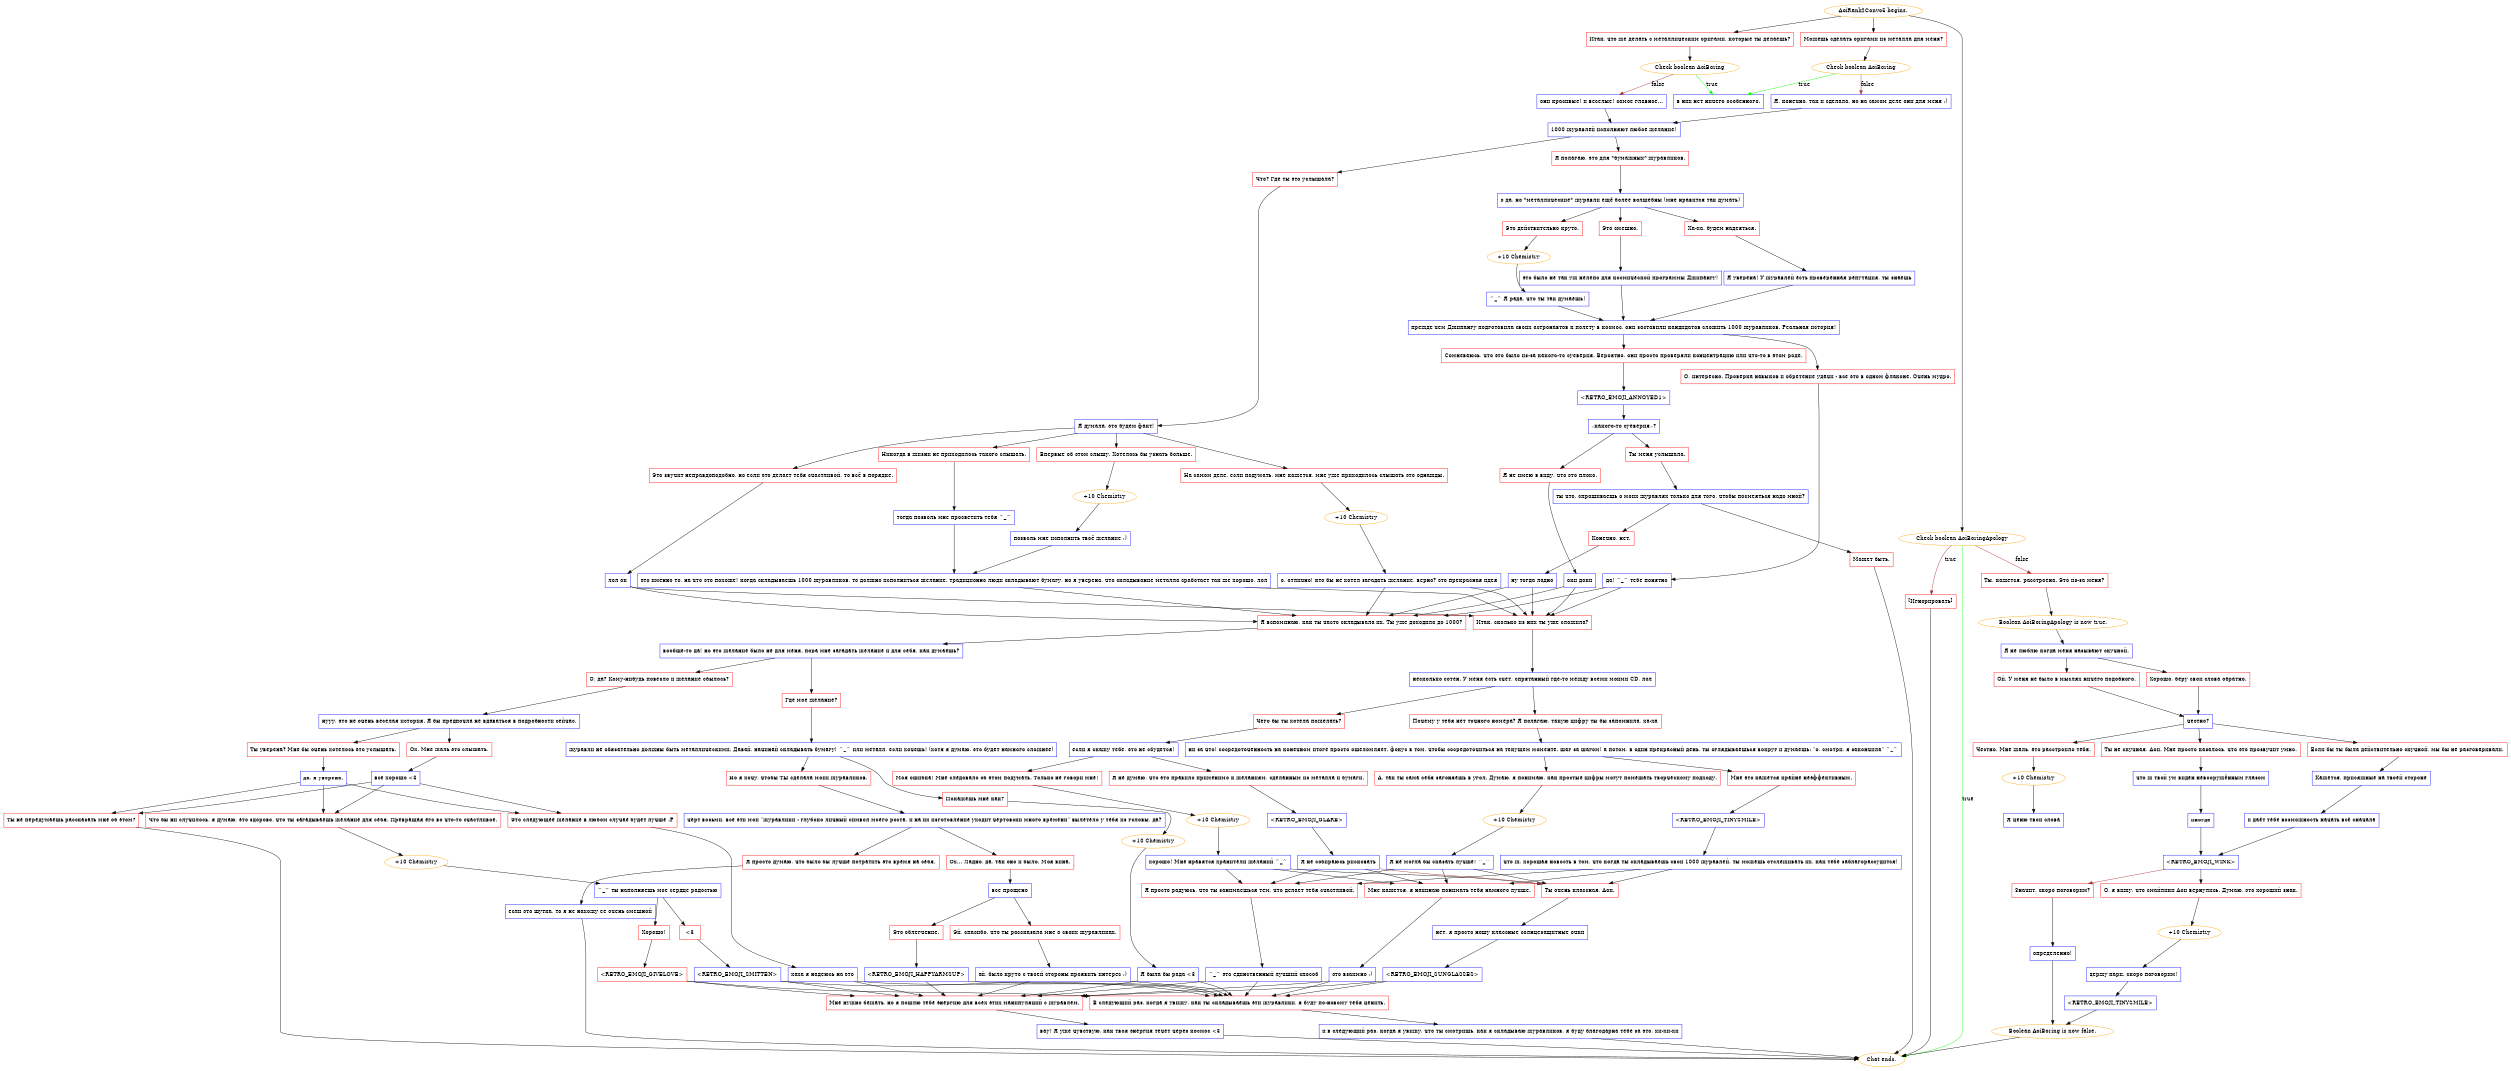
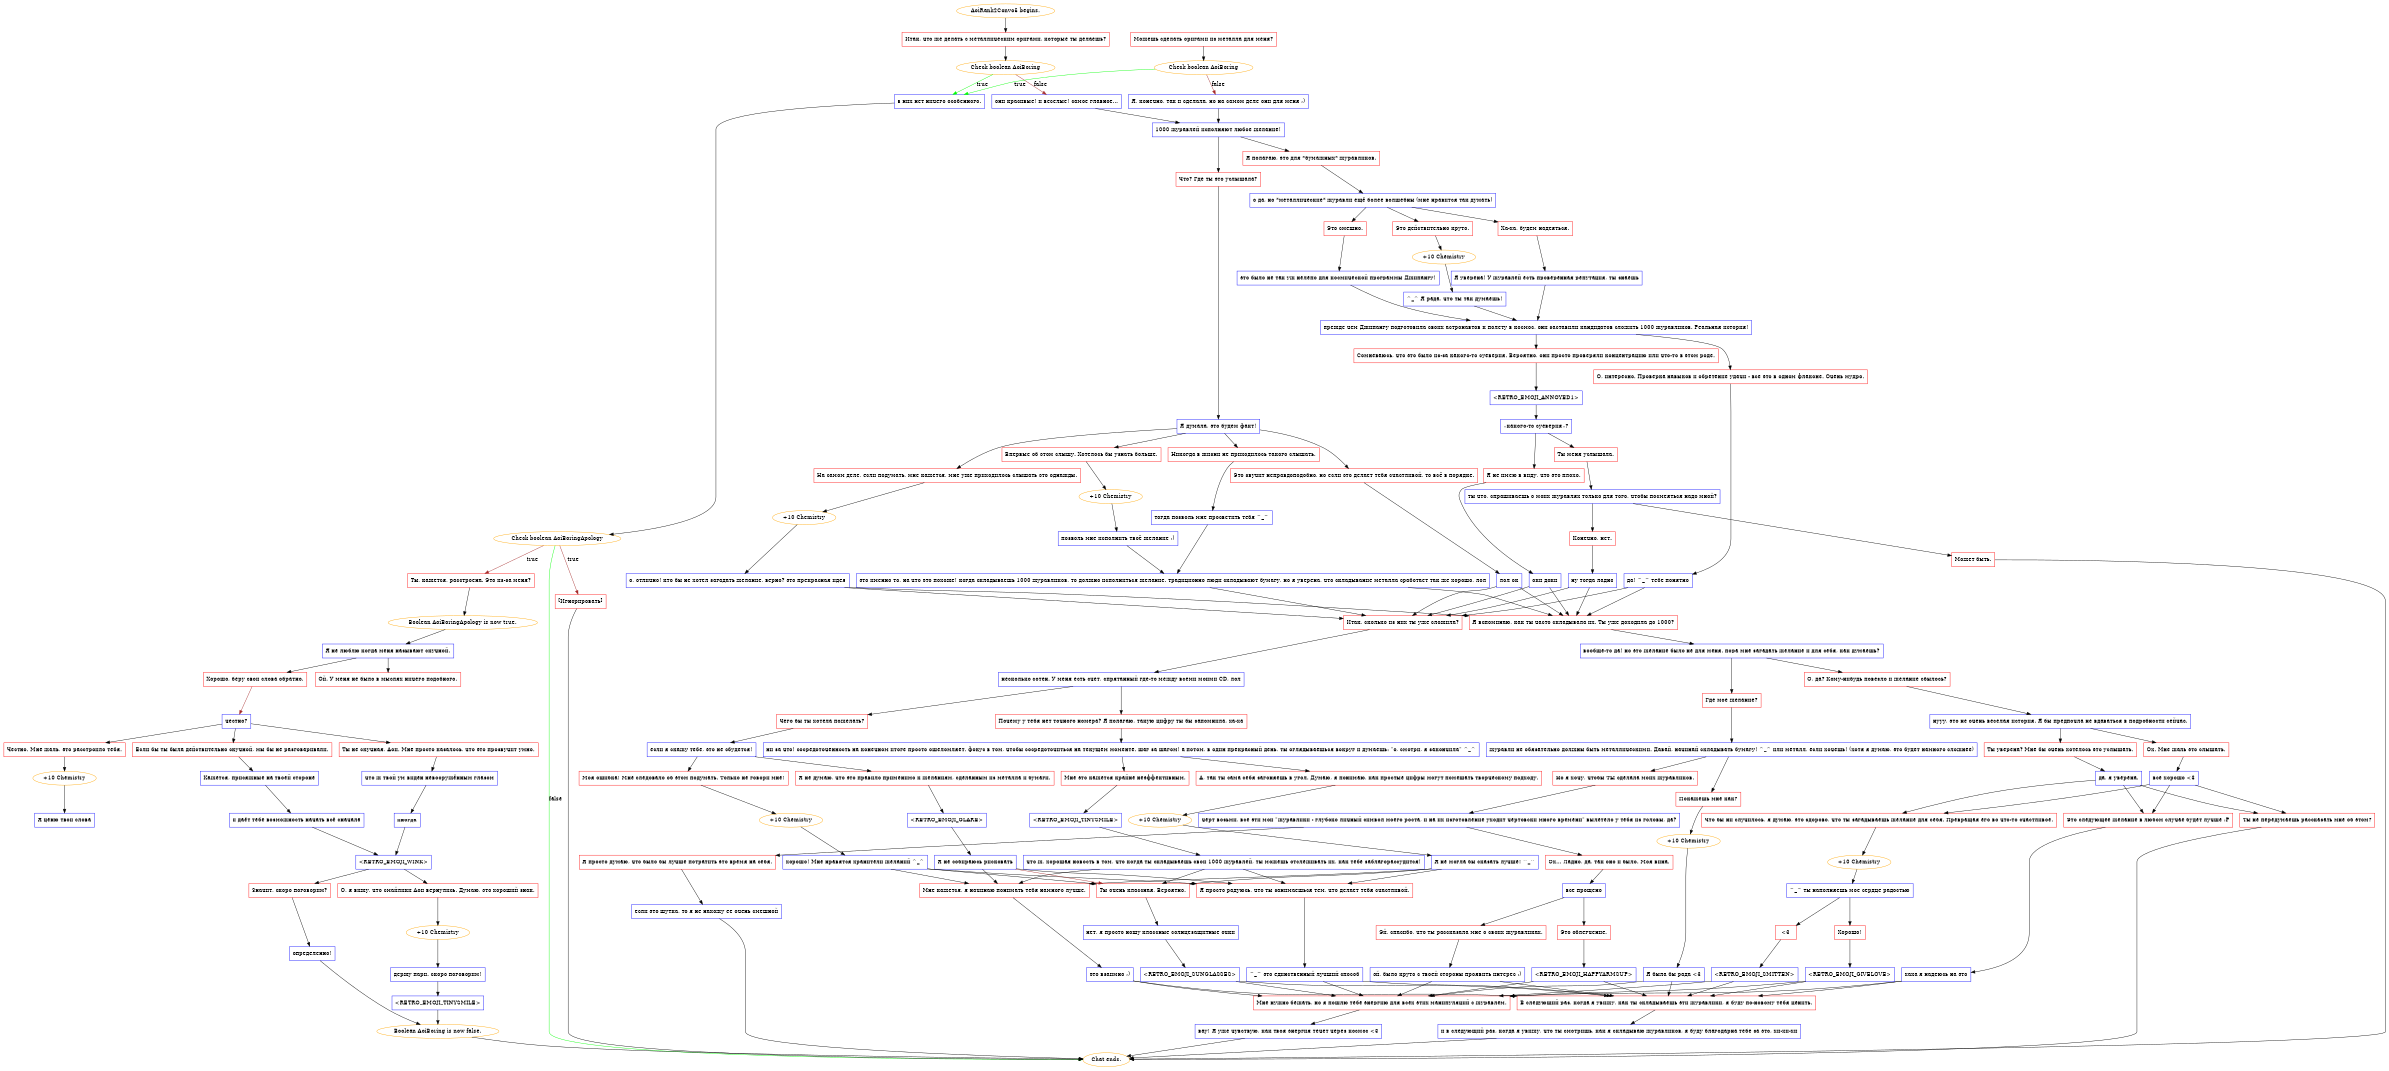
(1873, 23) -> none
(1962, 253) -> (716, 279)
(2022, 560) -> (533, 560)
(2198, 698) -> (247, 699)
(2134, 701) -> none
(1968, 799) -> (556, 799)
(2129, 876) -> (344, 876)
(1580, 891) -> (1143, 891)
(642, 975) -> (1850, 975)
